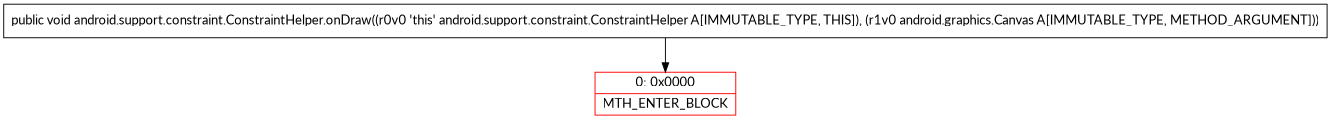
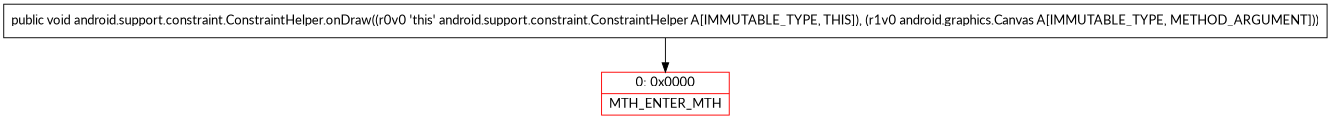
(665, 104) -> (665, 104)
